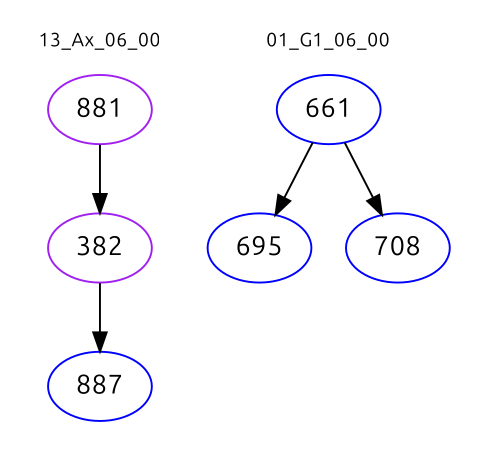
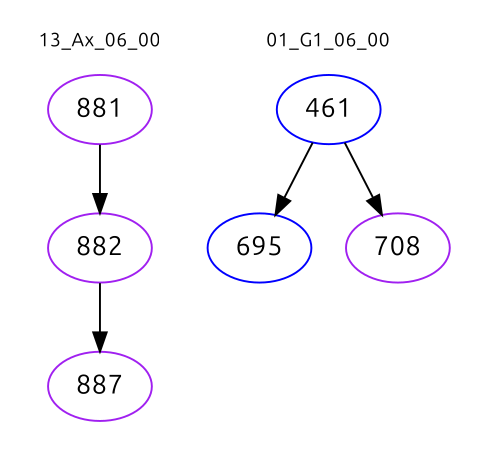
(329, 110) -> (329, 110)
(100, 248) -> (100, 248)
(398, 248) -> (398, 248)
(100, 386) -> (100, 386)
